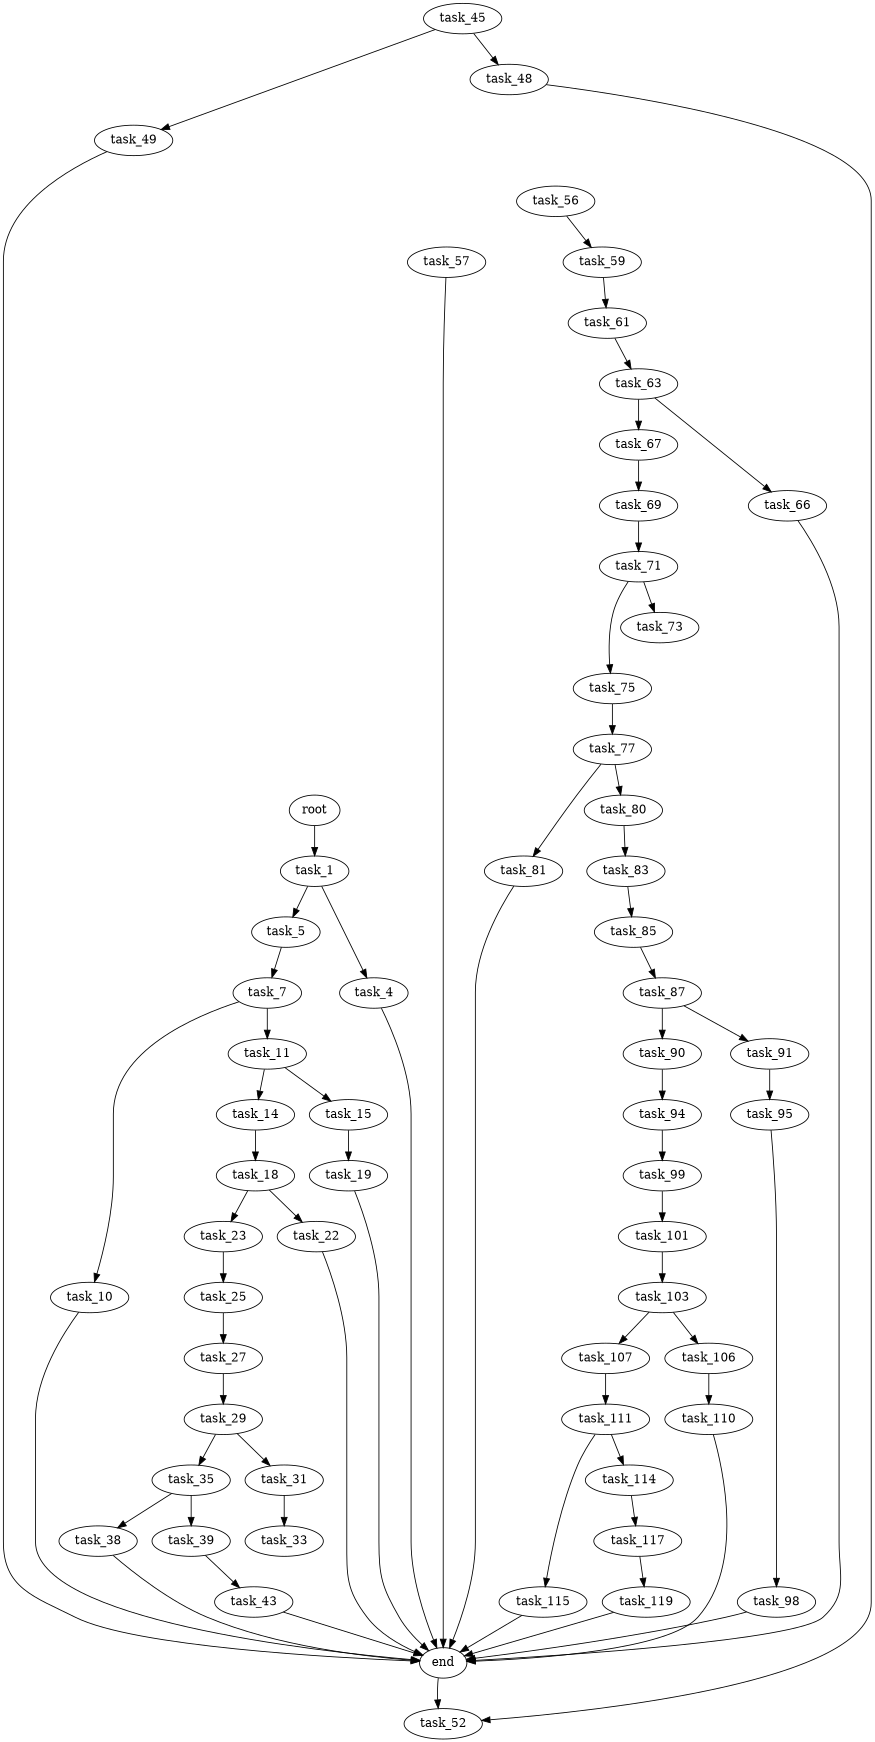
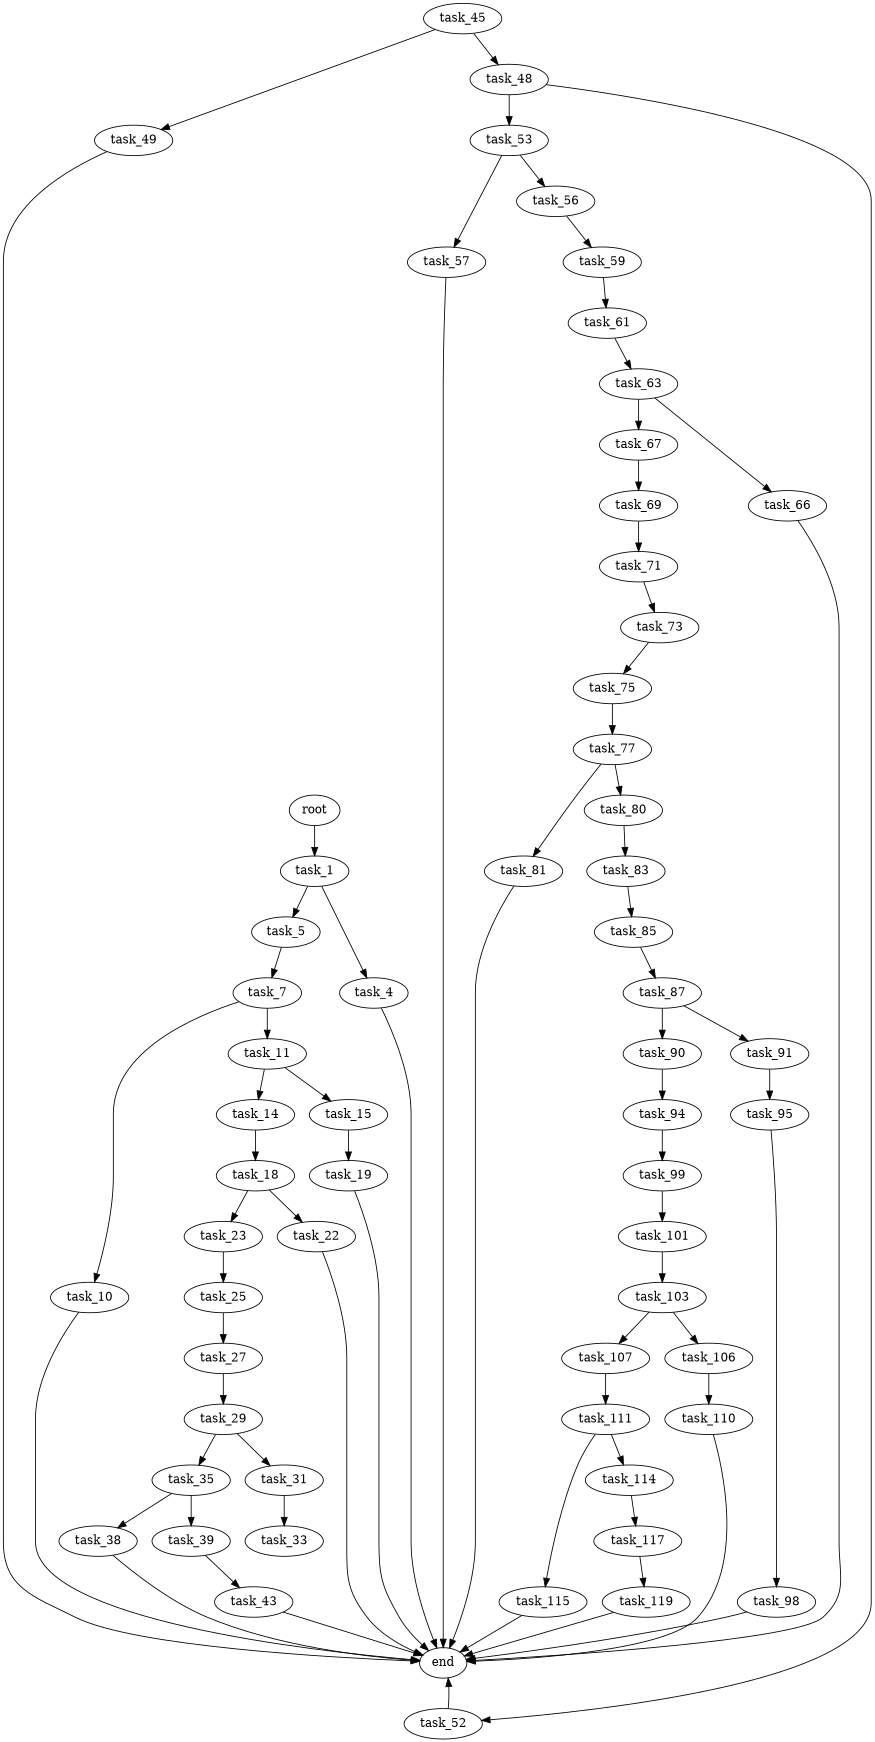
none -> (509, 140)
(611, 621) -> (639, 655)
(438, 1689) -> (449, 1697)
